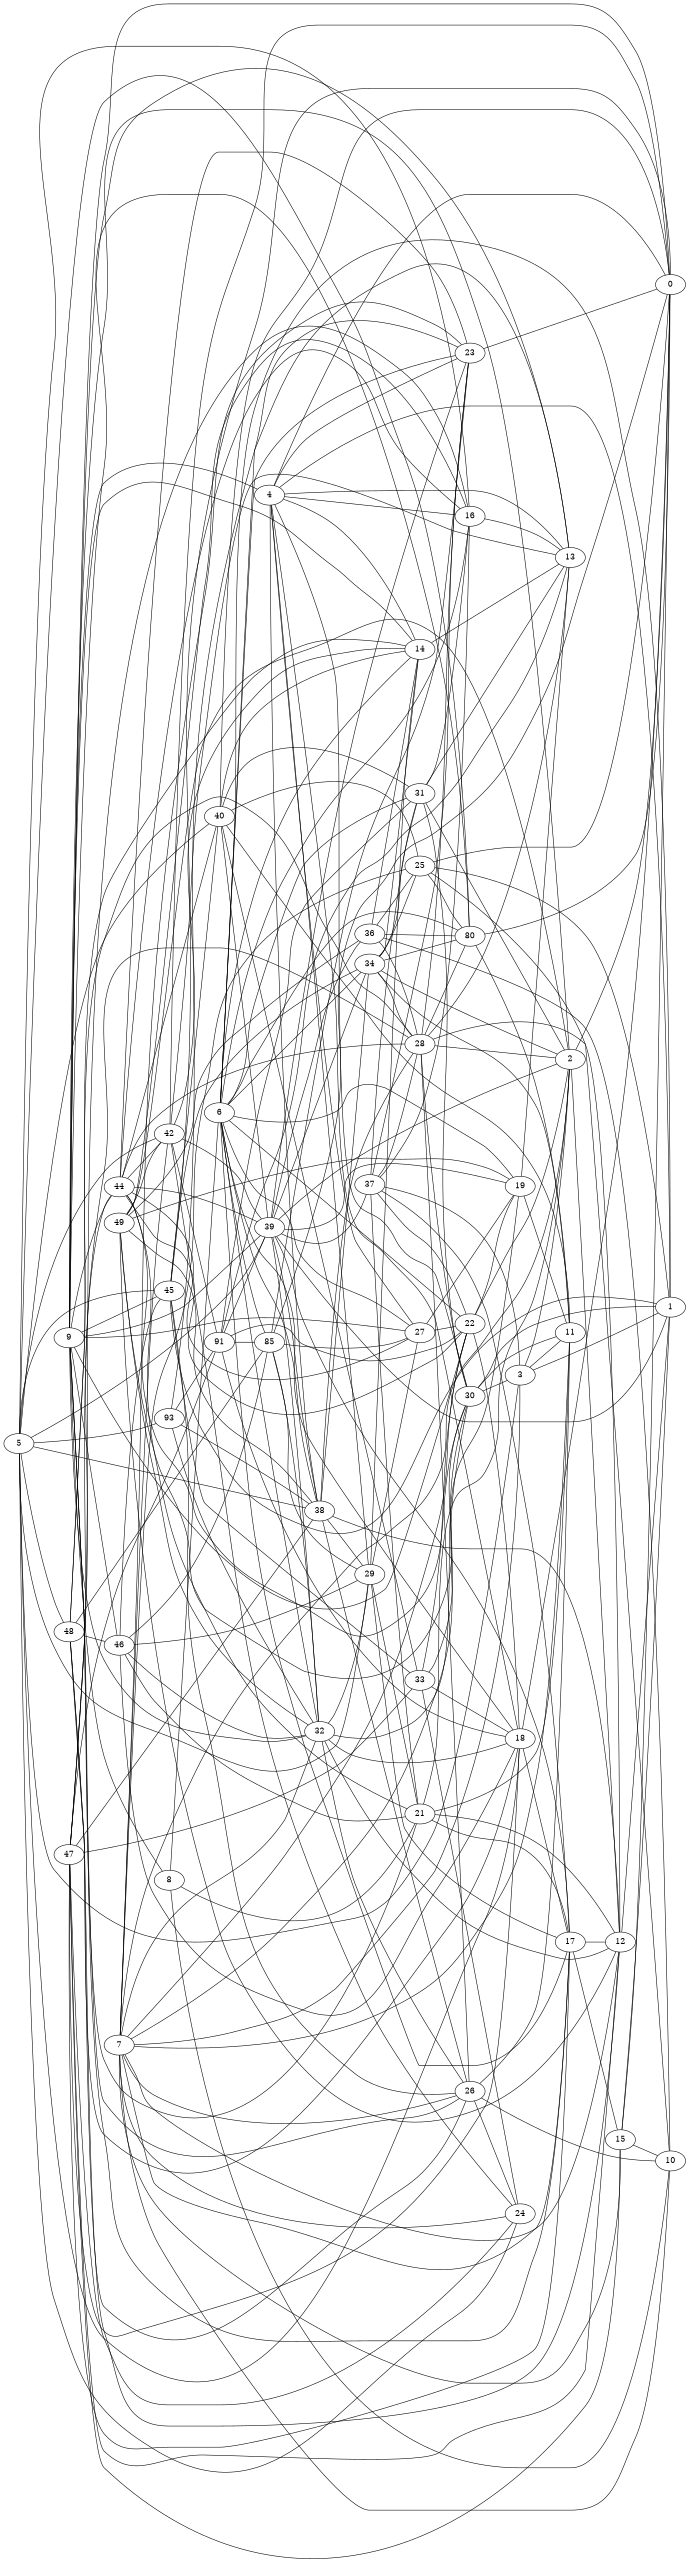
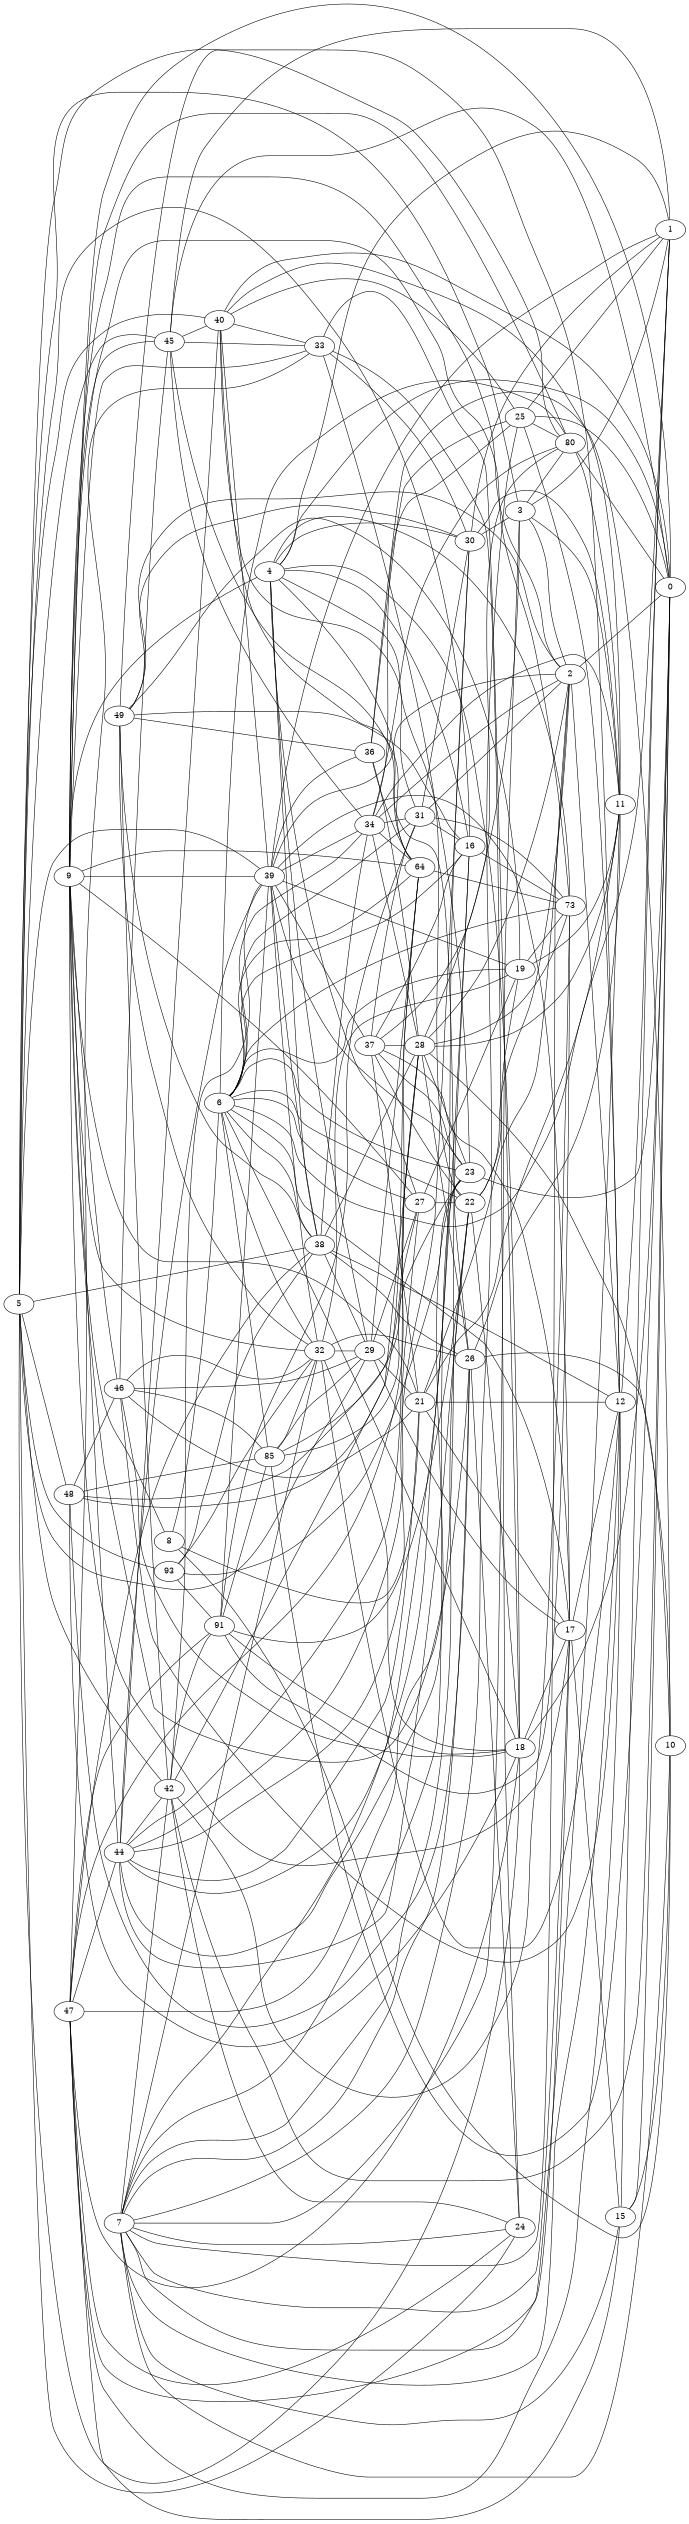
(570, 558) -> (570, 906)
(420, 649) -> (420, 867)
(420, 935) -> (545, 477)
(438, 1221) -> (575, 974)
(322, 1606) -> (87, 519)
(163, 2425) -> (413, 1923)
